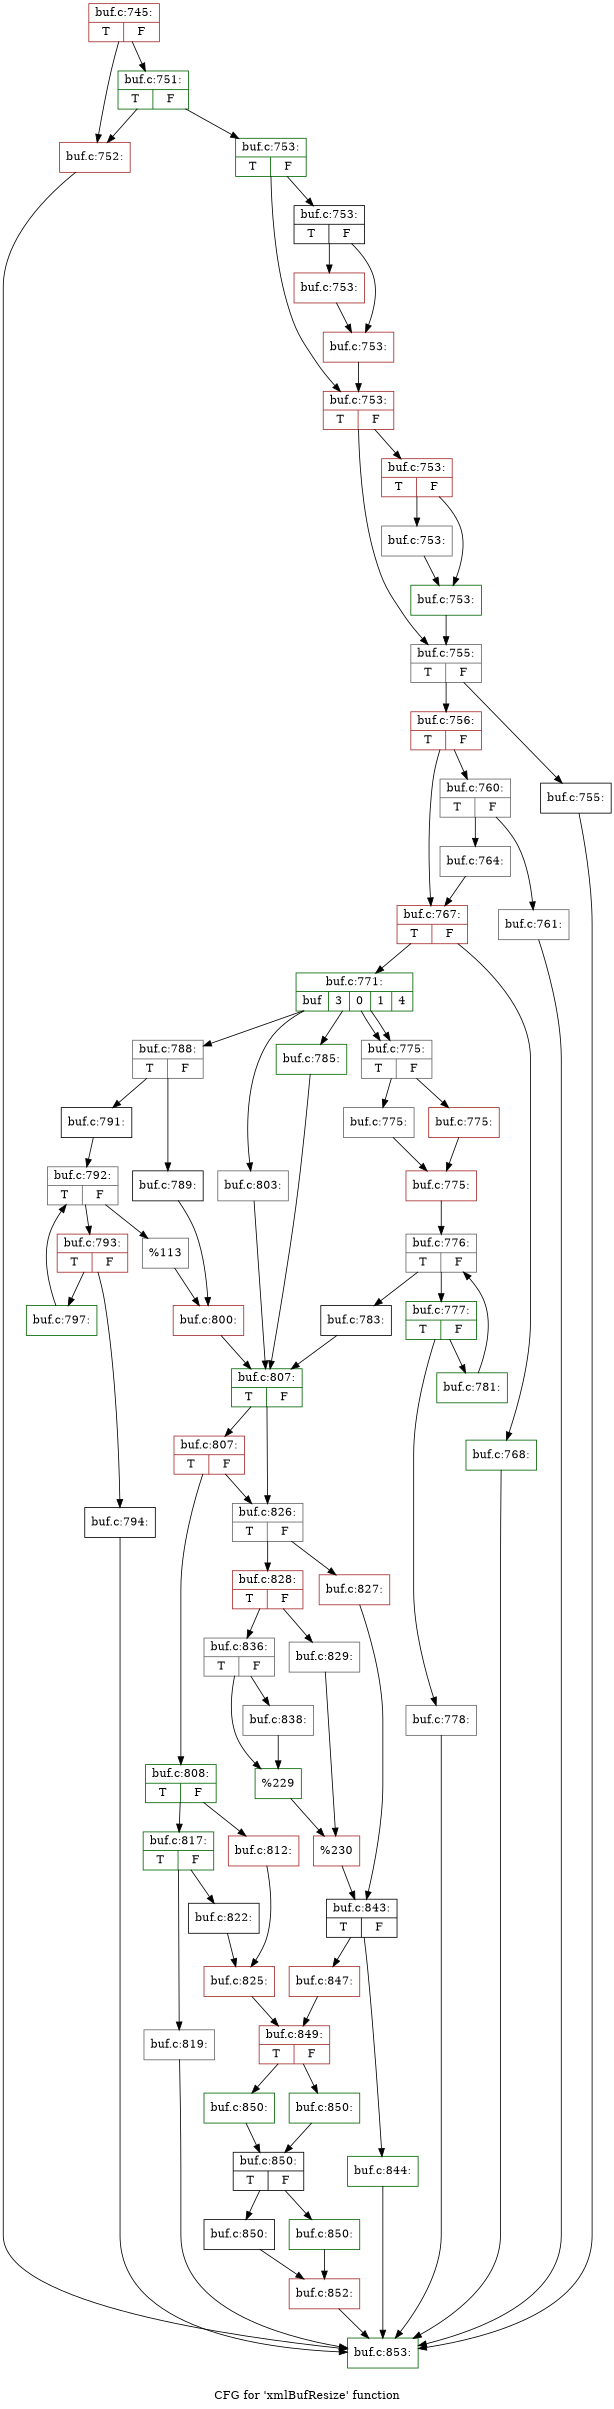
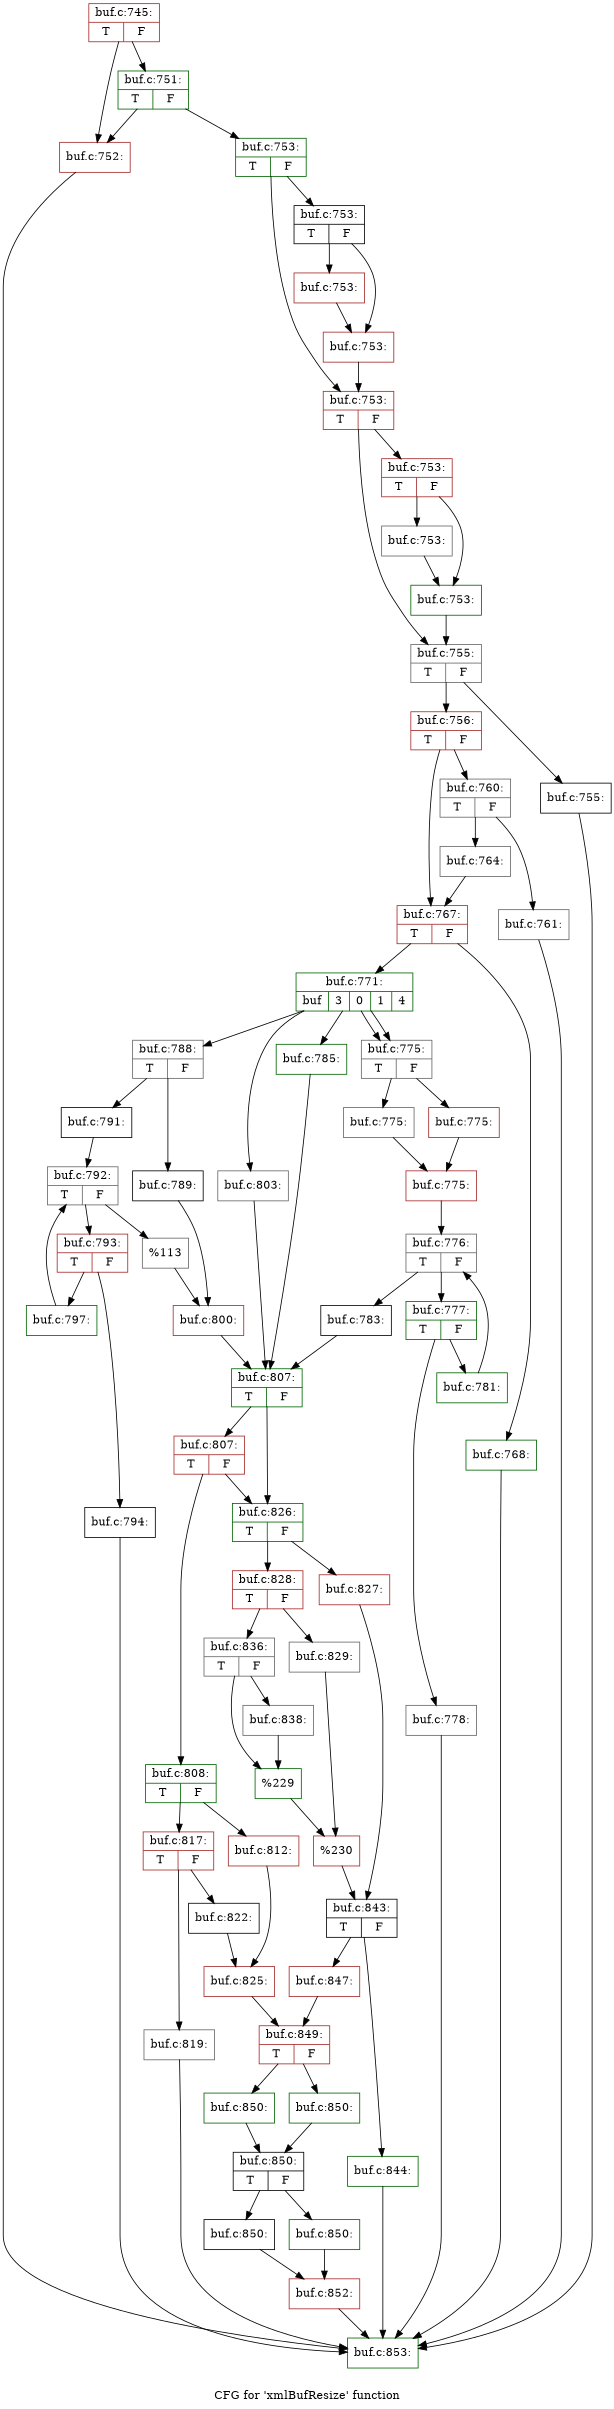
(268, 1522) -> (268, 1522)
(178, 1851) -> (178, 1851)
